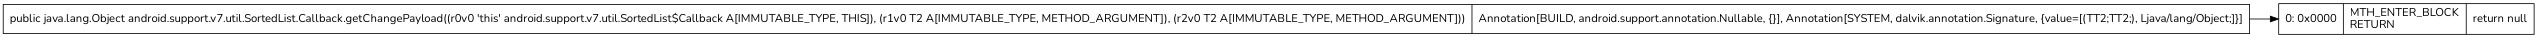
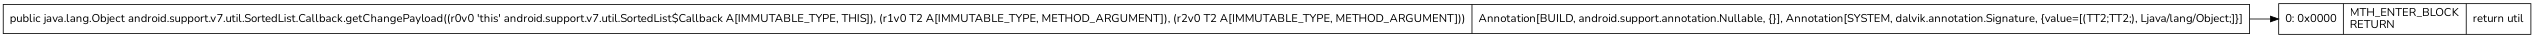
(2500, 19) -> (2499, 19)
